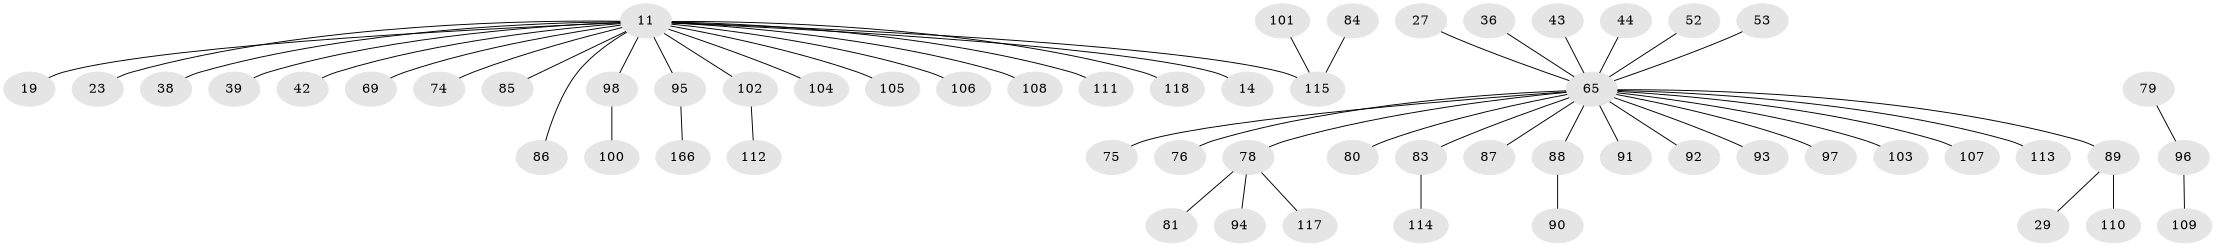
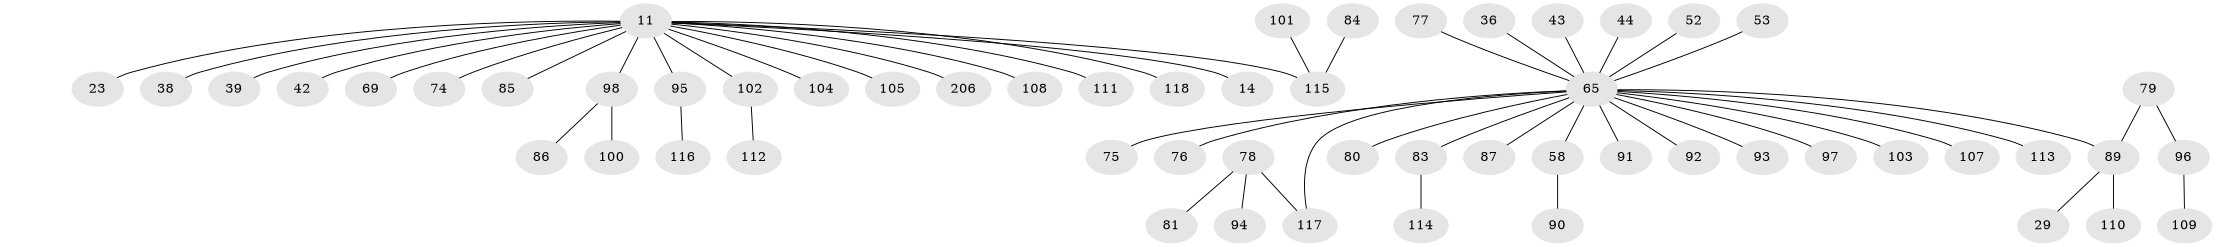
(1421, 21) -> (1421, 21)
(574, 77) -> (577, 123)
(29, 89) -> none
(964, 89) -> (964, 89)
(1416, 112) -> (1380, 114)
none -> (2131, 123)
(683, 157) -> (683, 157)
(1558, 157) -> (1558, 157)
